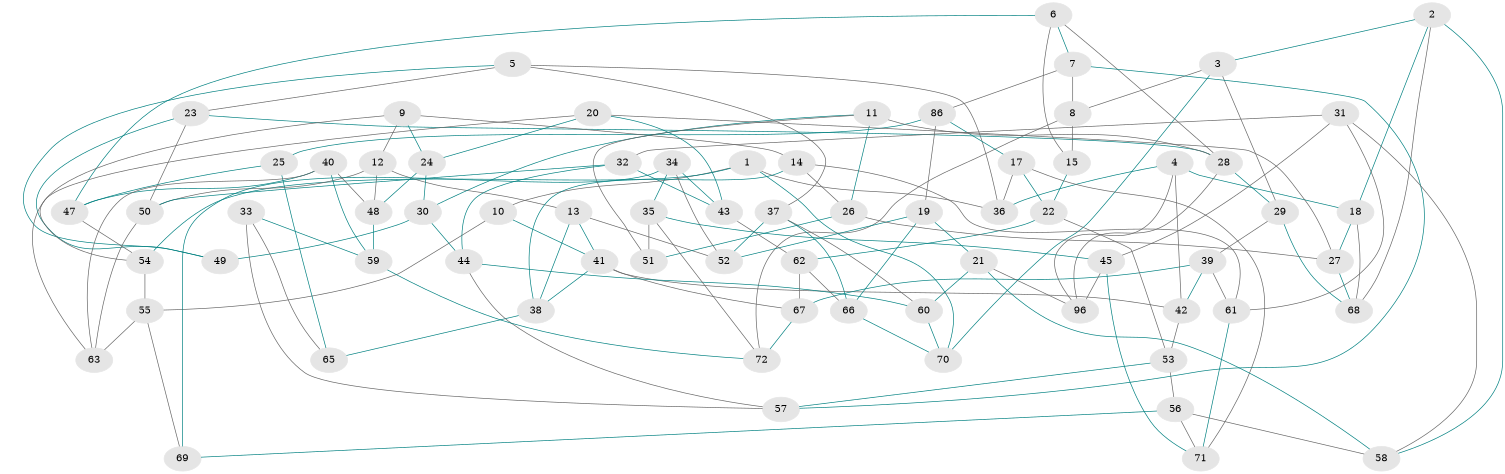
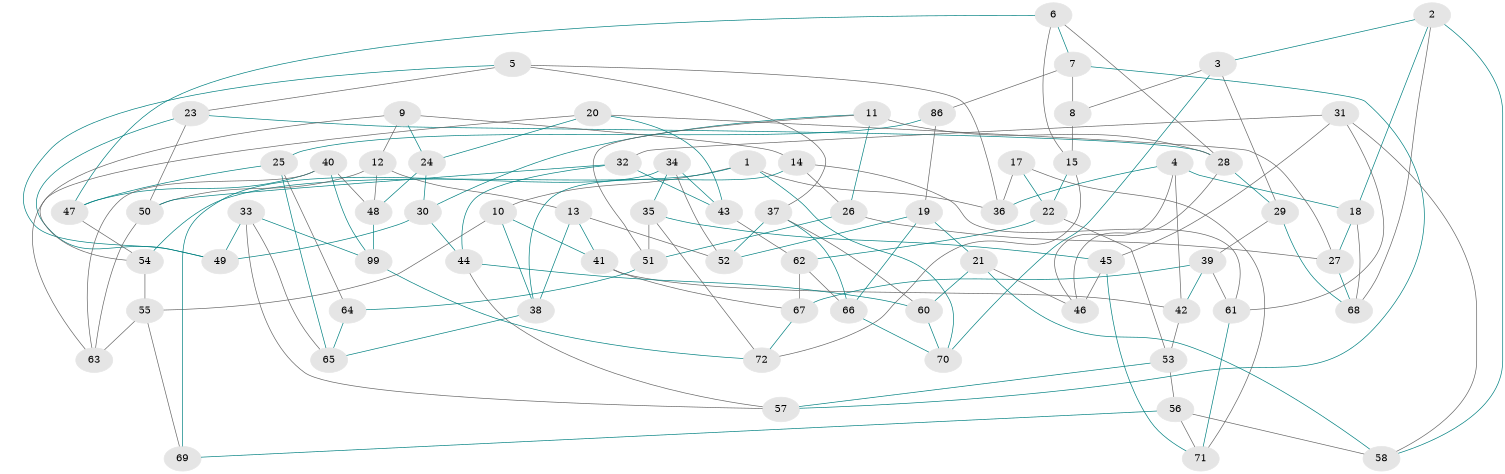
(989, 145) -> none
(884, 217) -> (940, 257)
none -> (233, 237)
(374, 262) -> (374, 262)
(568, 286) -> (517, 261)
none -> (348, 311)
(1080, 311) -> (1080, 311)
